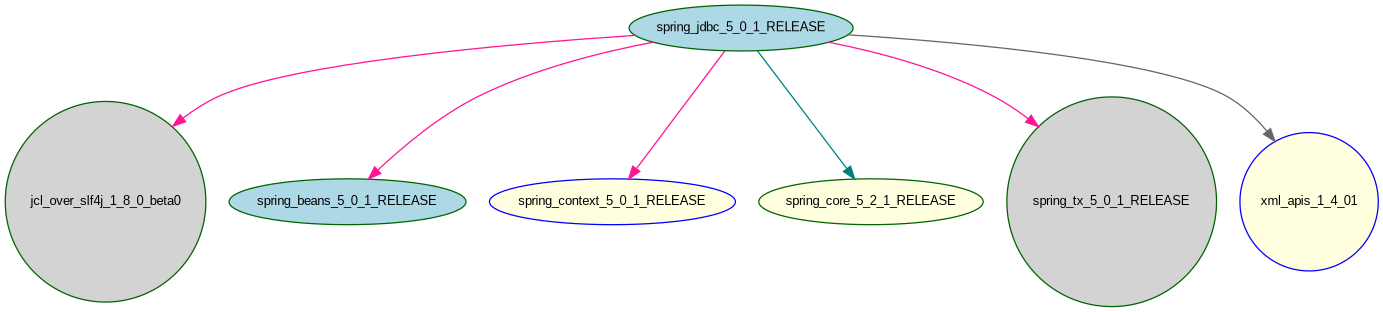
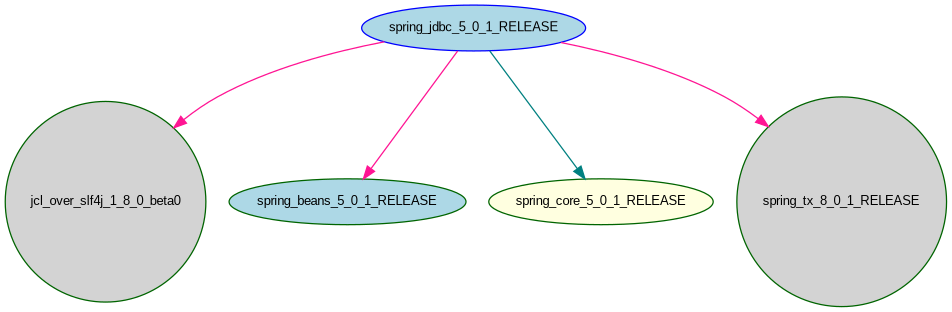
(741, 28) -> (474, 28)
(612, 202) -> none
(871, 202) -> (601, 202)
(1112, 202) -> (842, 202)
(1309, 202) -> none
